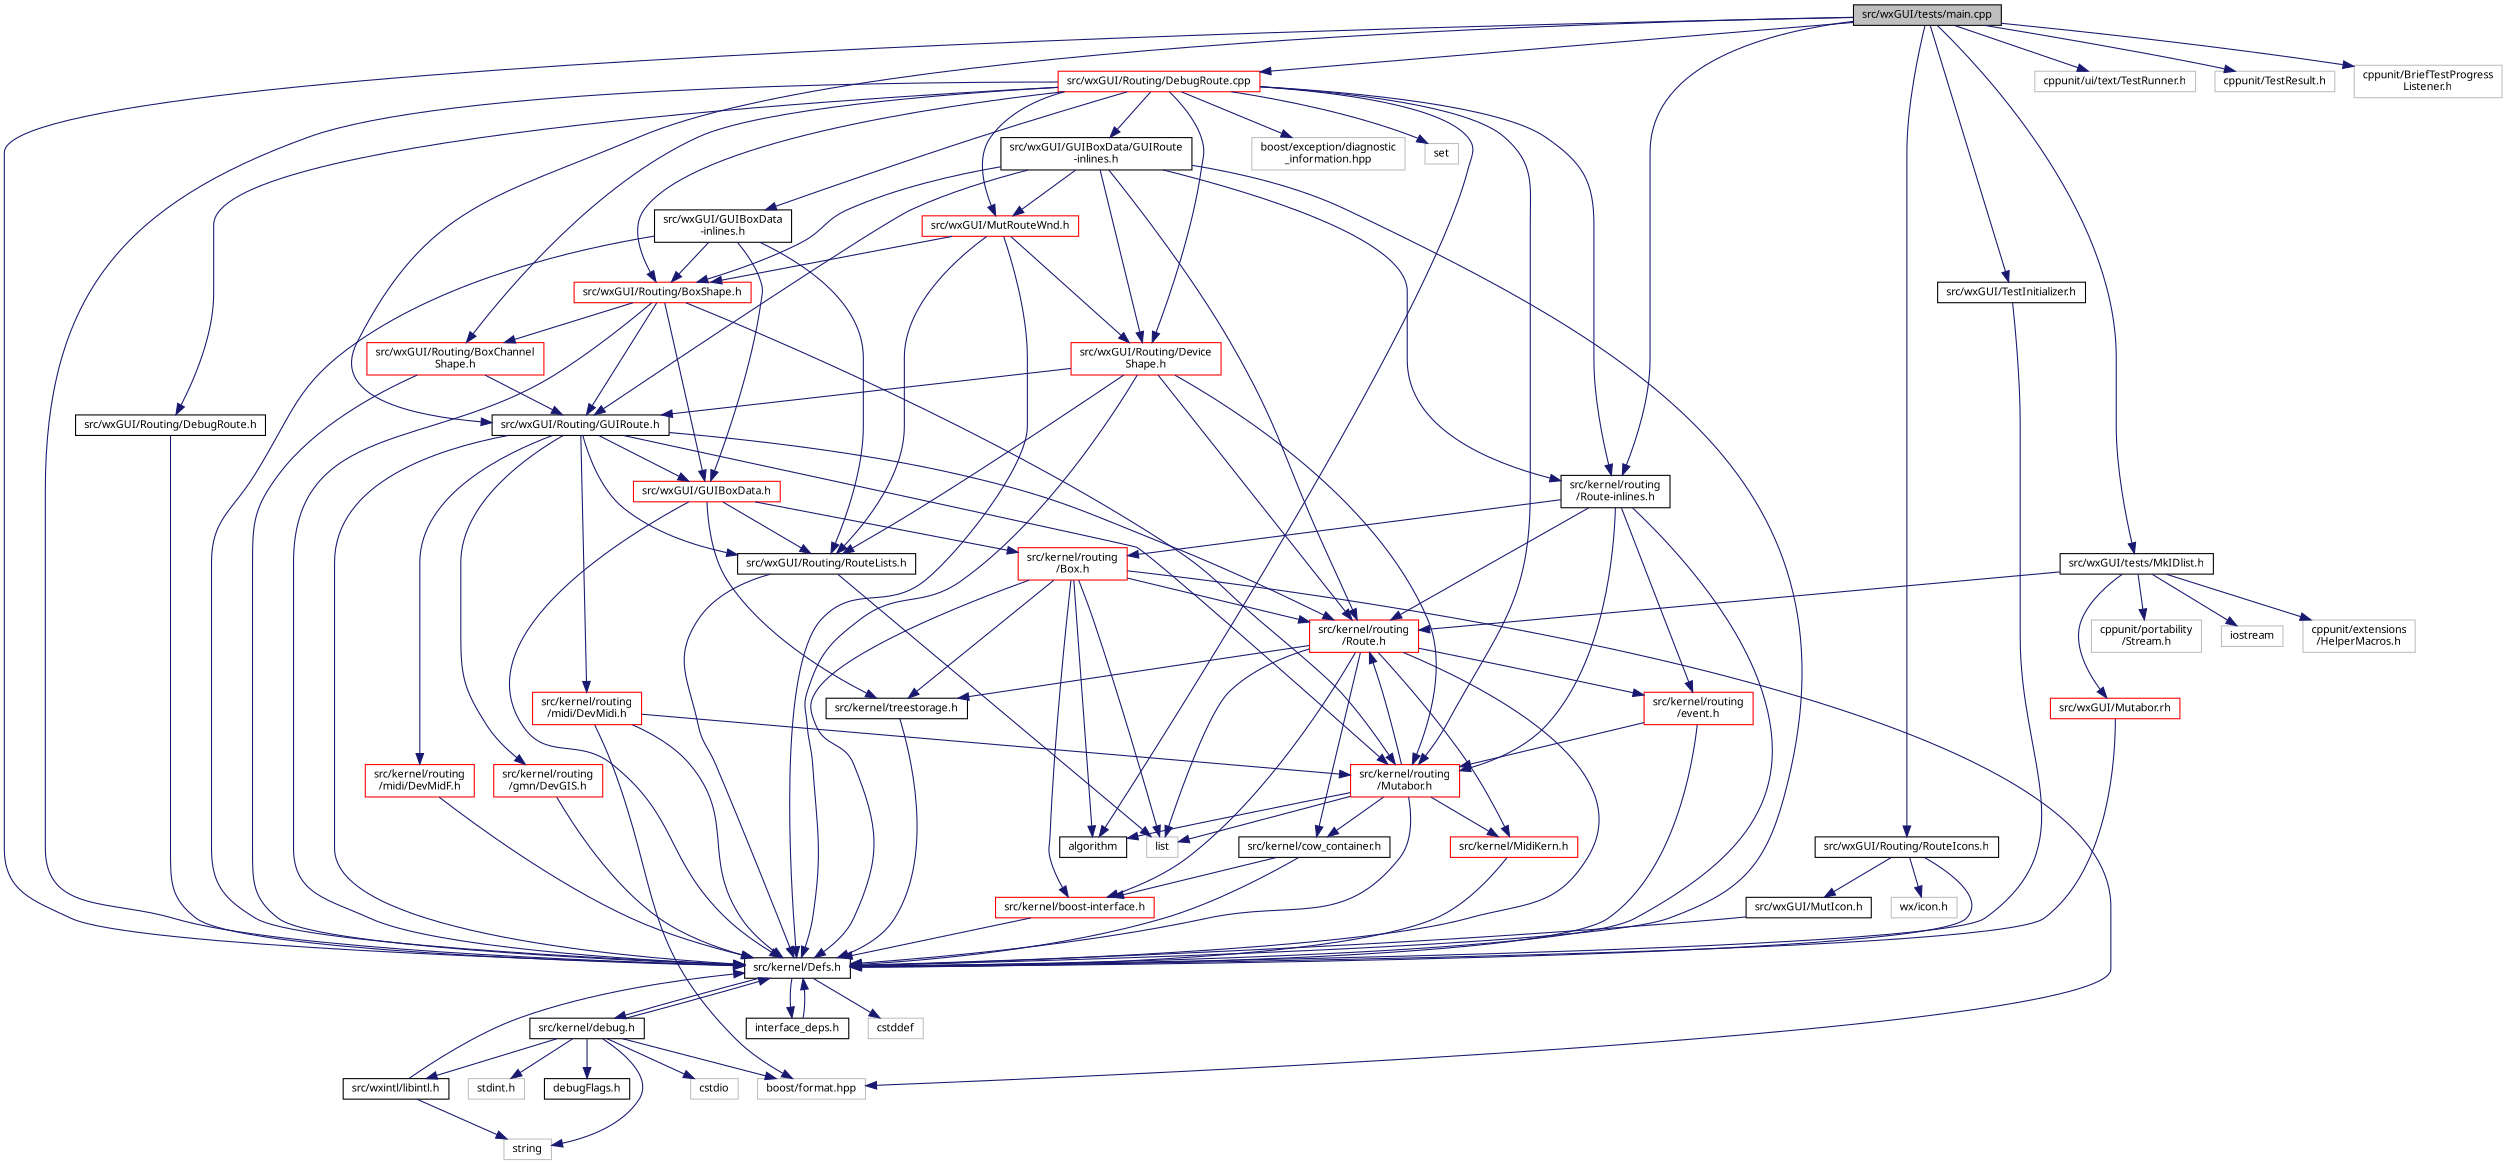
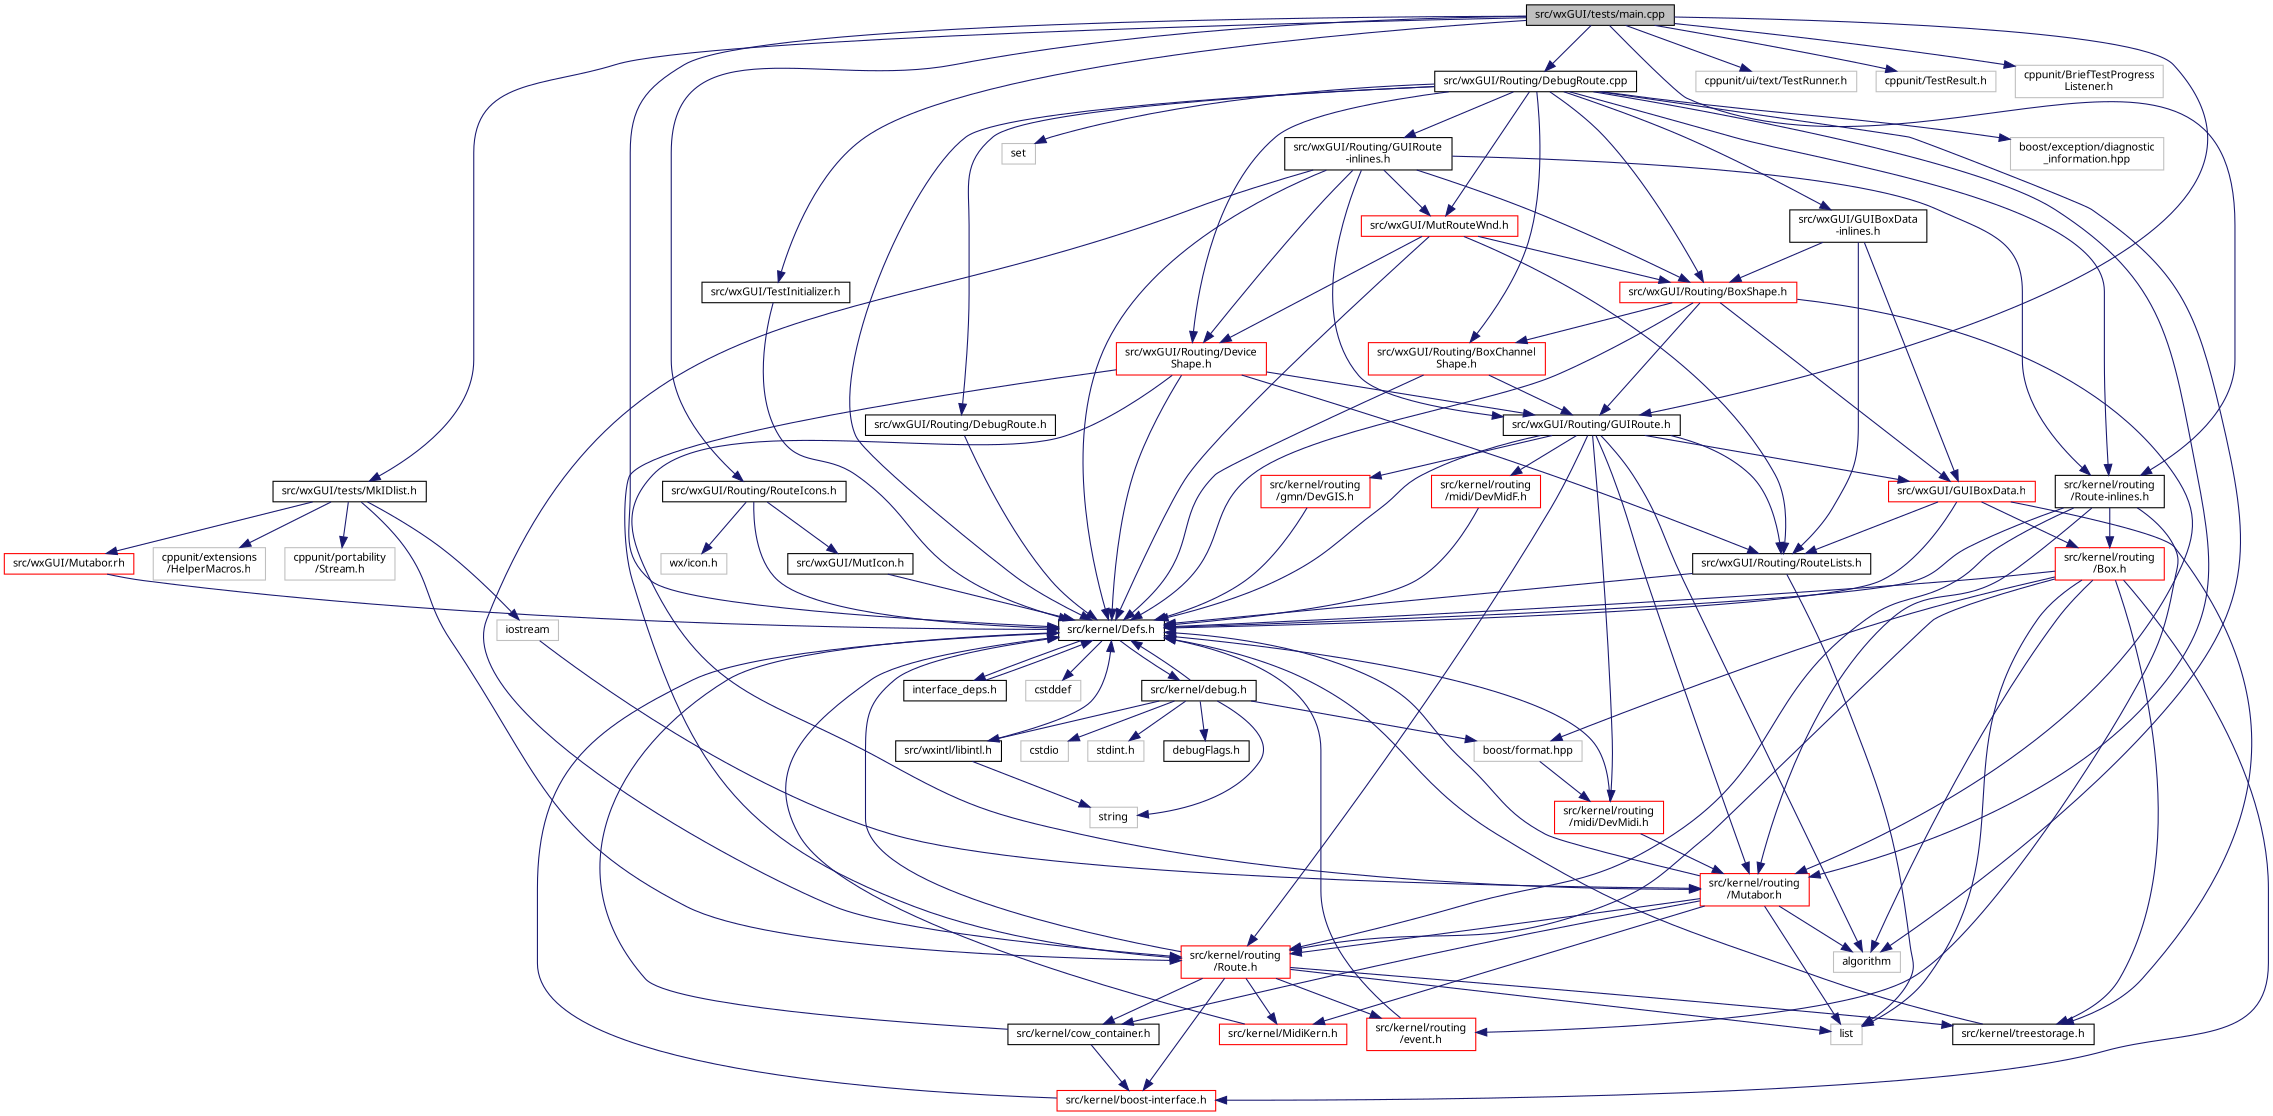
(1159, 81) -> (1536, 81)
(1096, 154) -> (1368, 154)
none -> (1734, 686)
(212, 696) -> none
(1566, 741) -> (1088, 864)
(1093, 847) -> (1867, 962)
(652, 899) -> (1561, 778)
